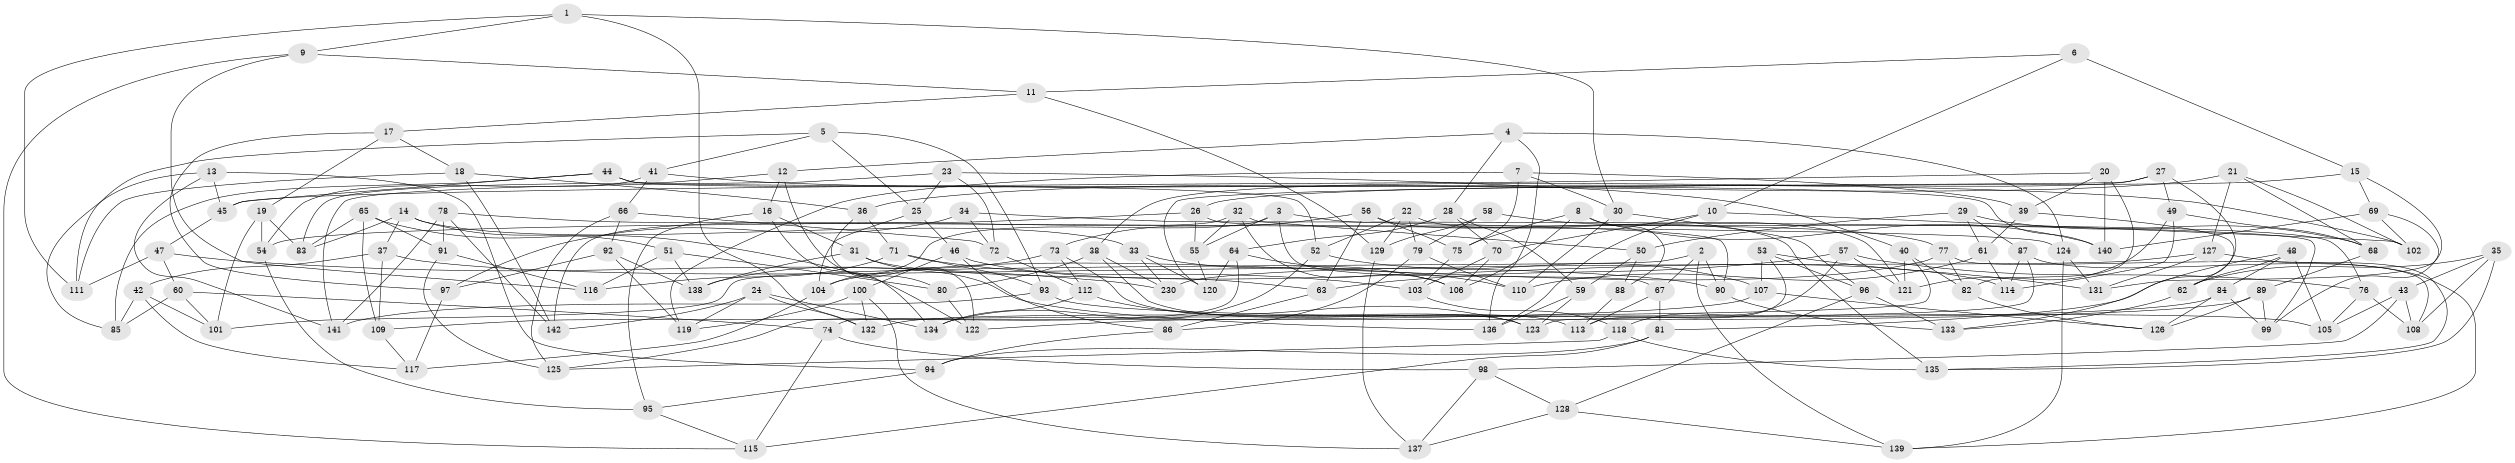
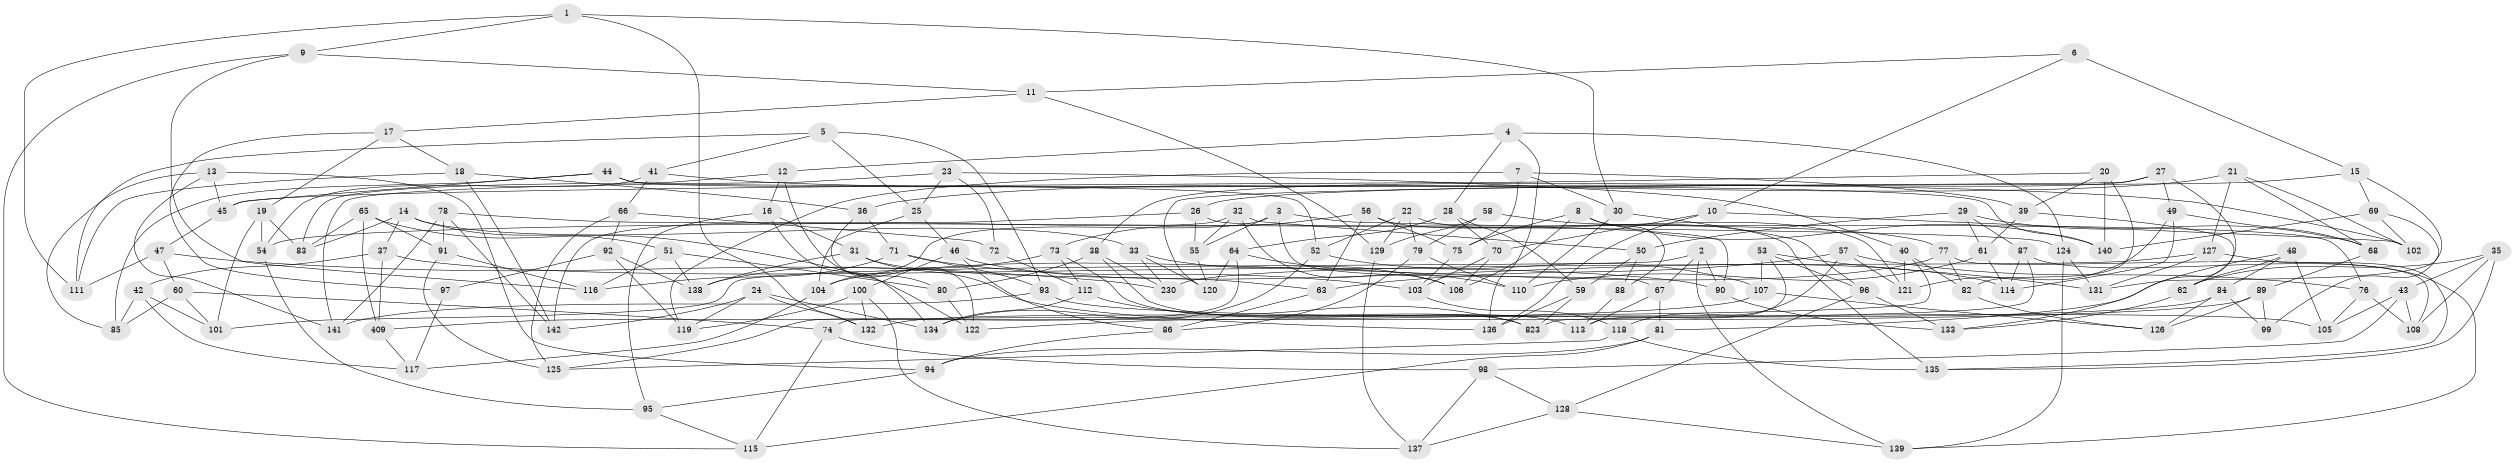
(964, 212) -> none
(378, 331) -> (378, 331)
(1533, 331) -> (1533, 331)
